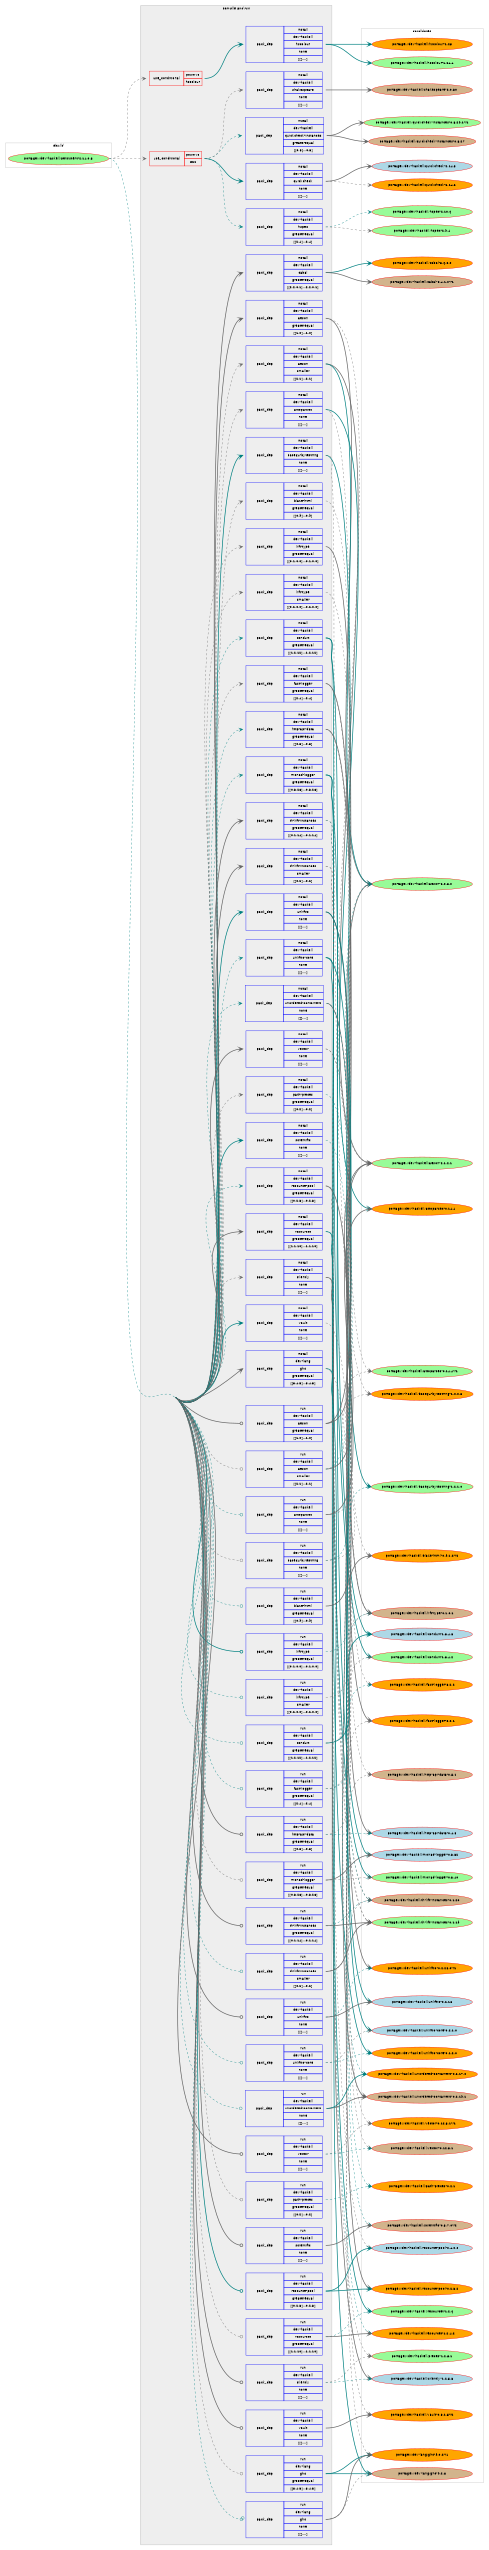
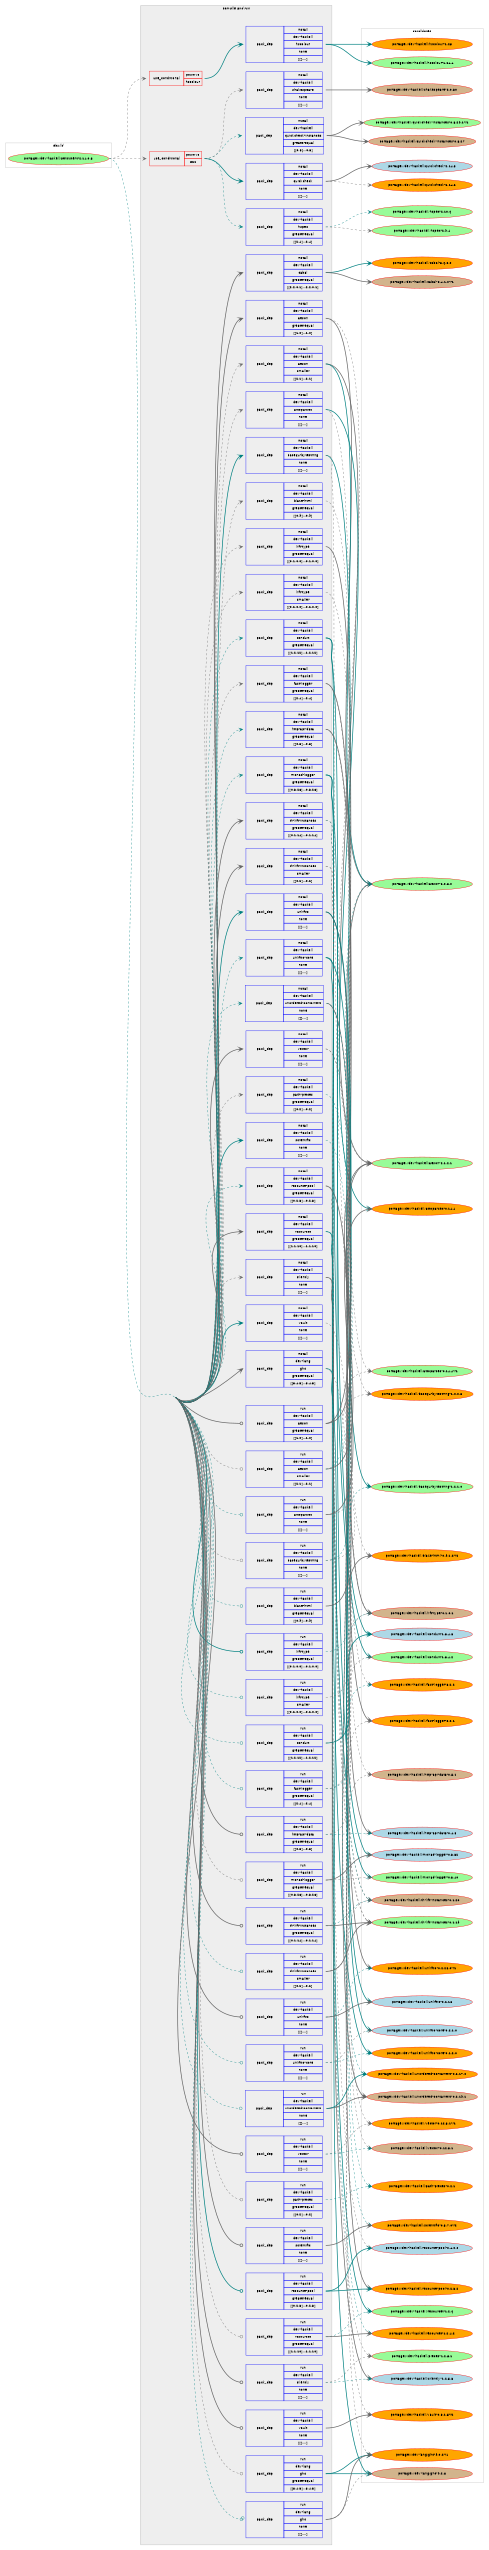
(422, 2226) -> (422, 2226)
